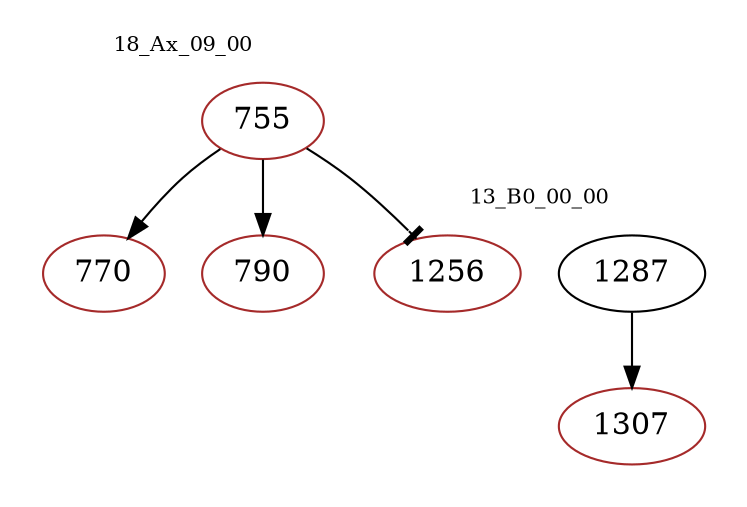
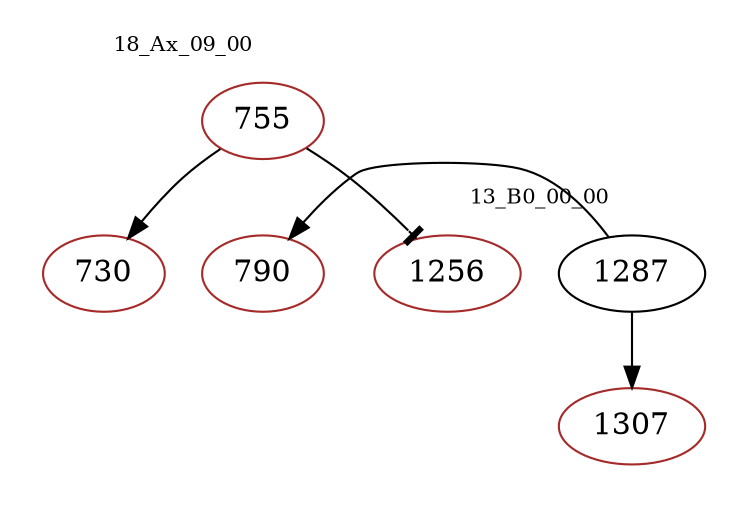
(263, 187) -> (458, 163)
(104, 274) -> (104, 274)
